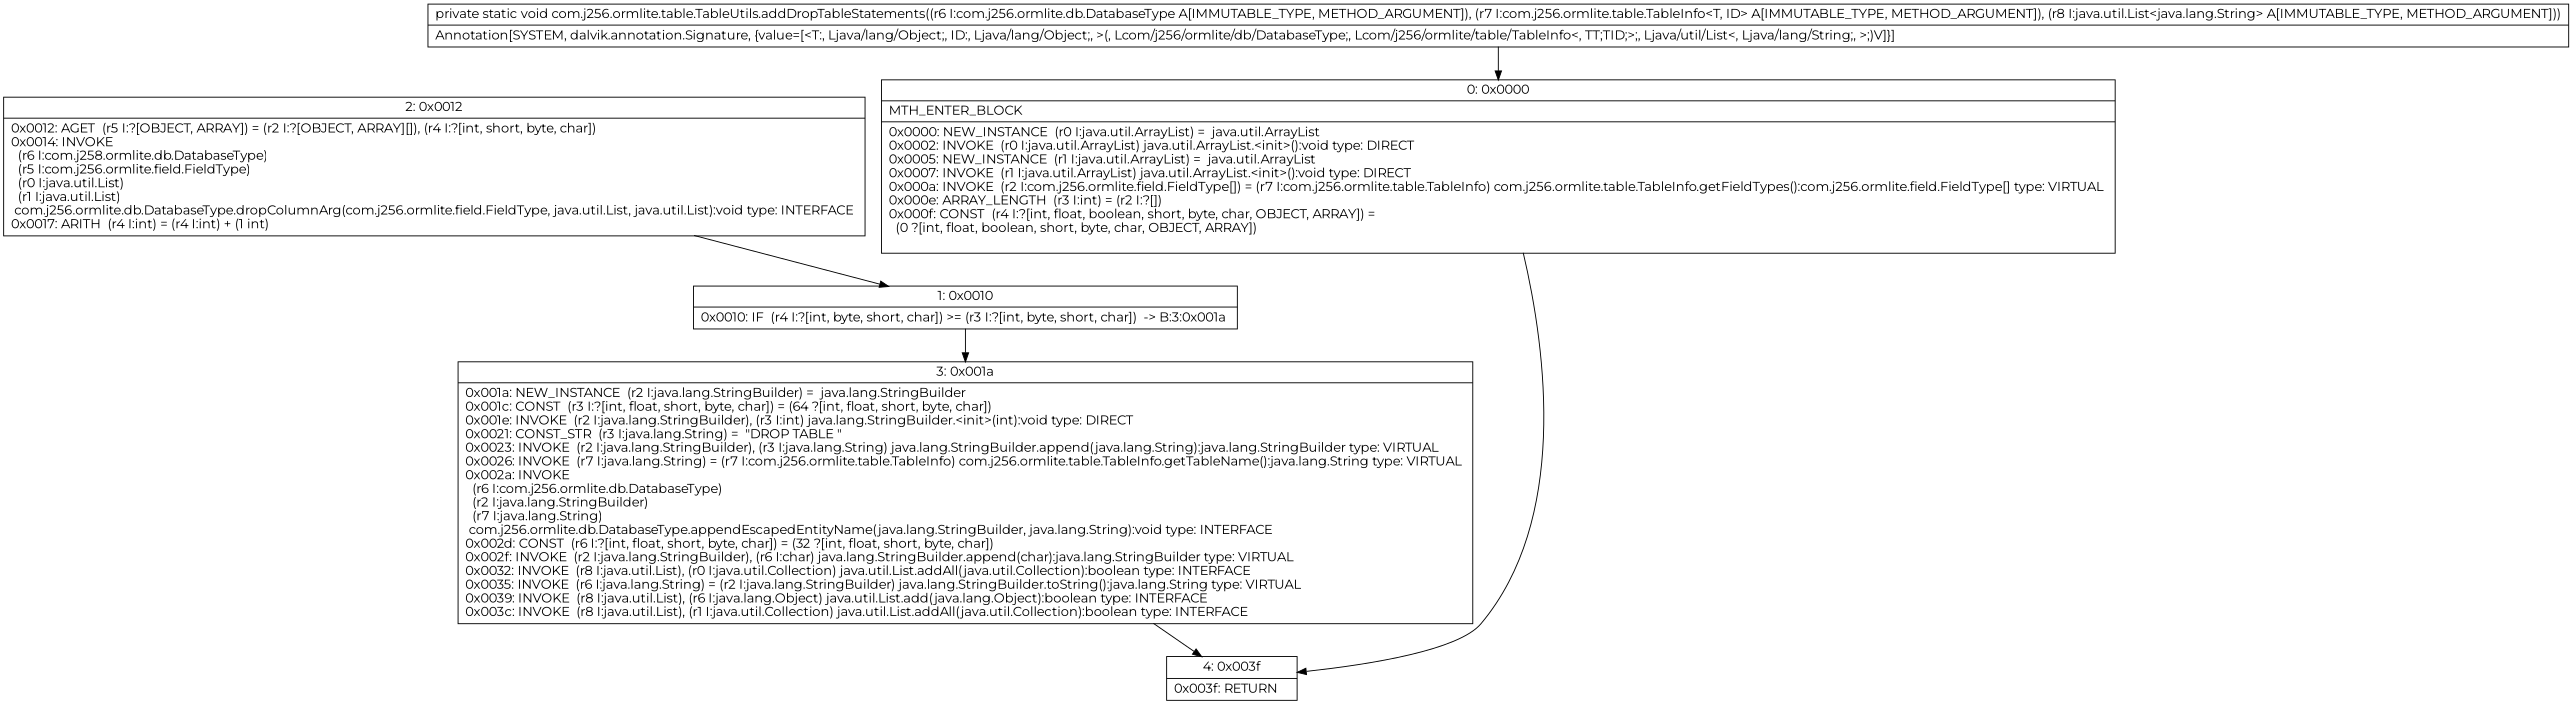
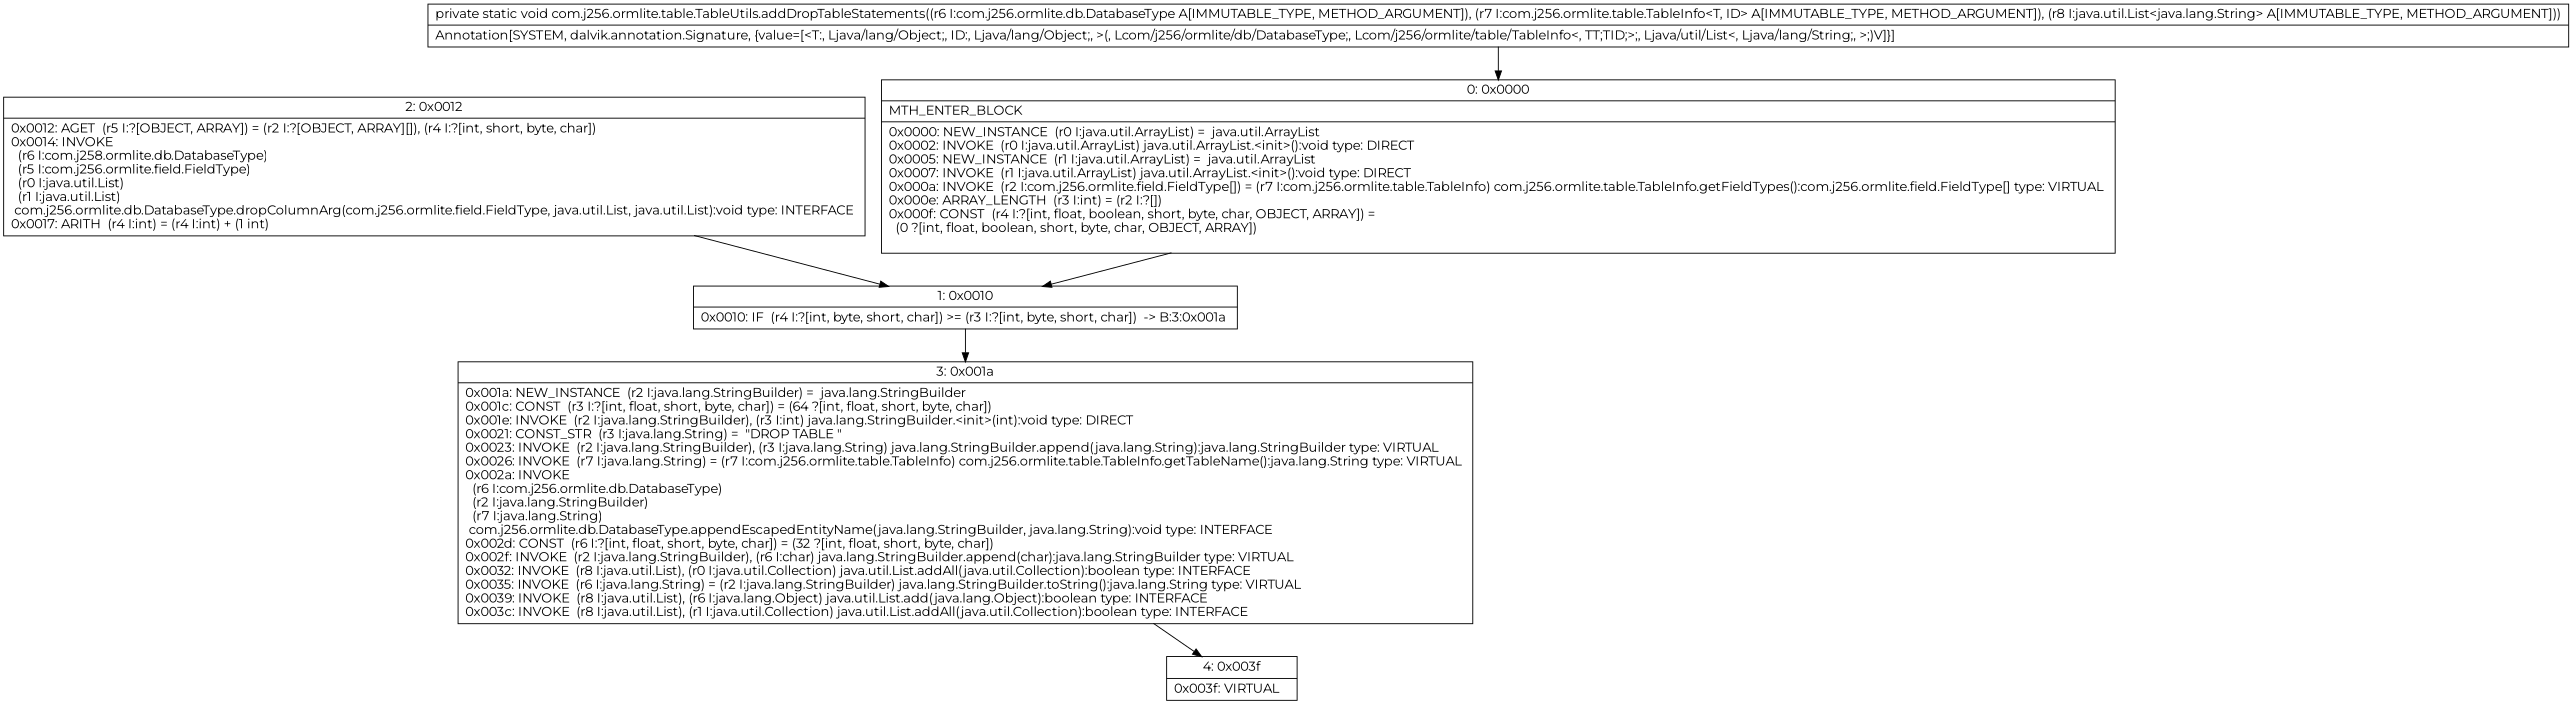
(1528, 534) -> (1111, 268)
(1231, 689) -> (1232, 689)
